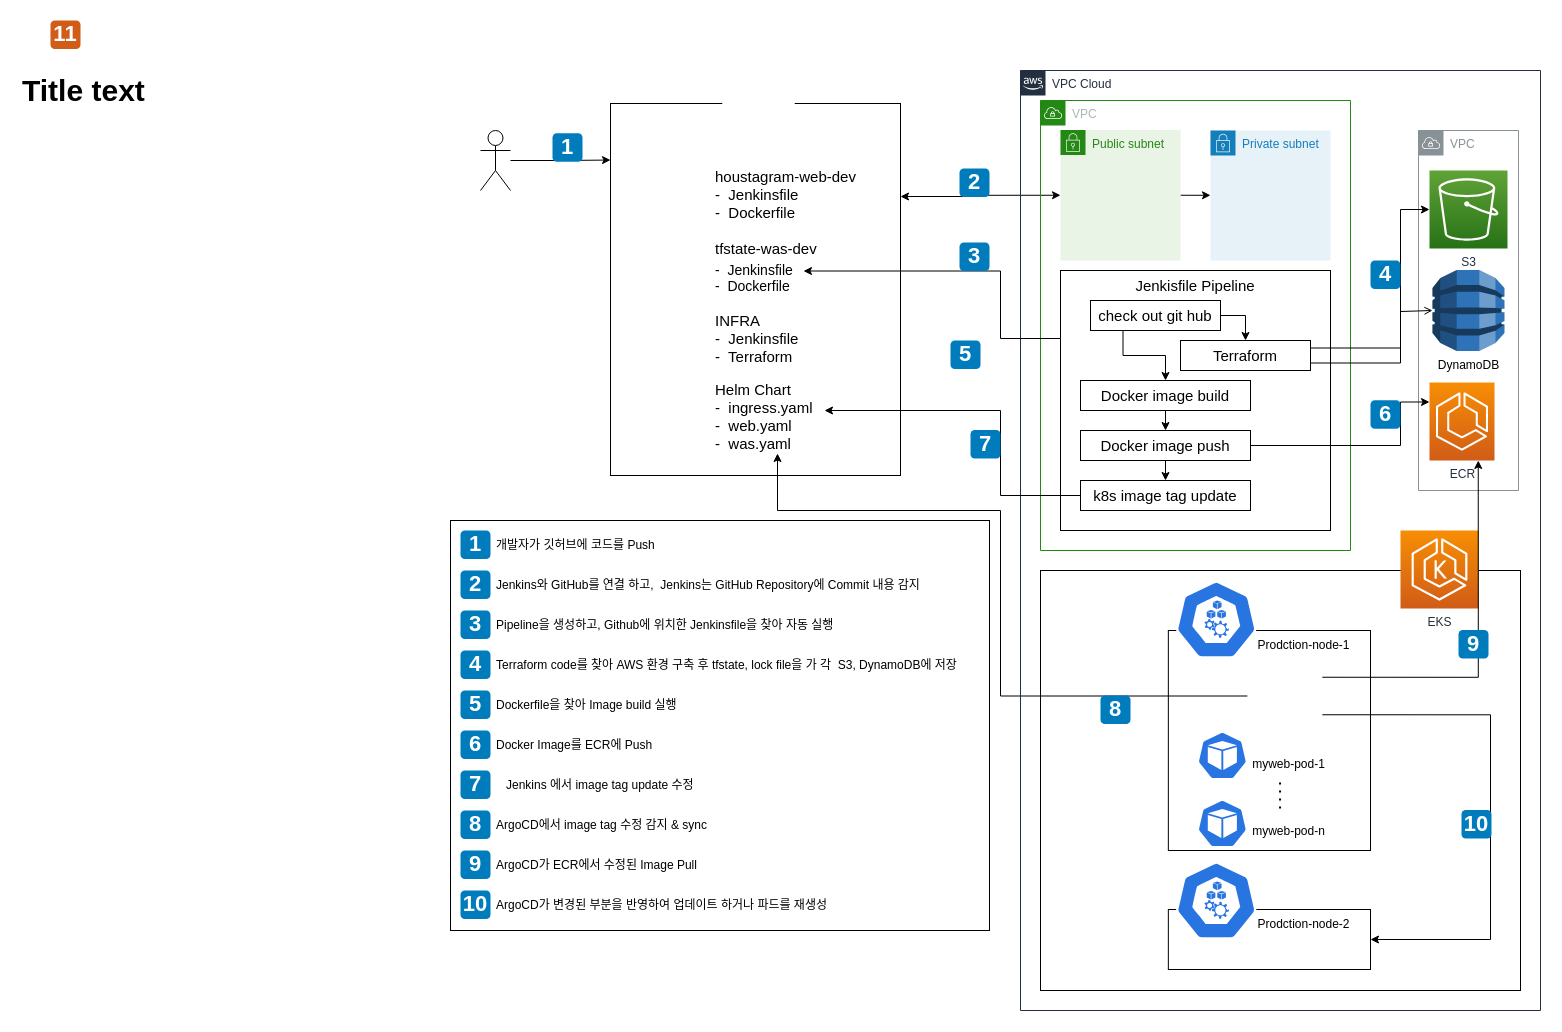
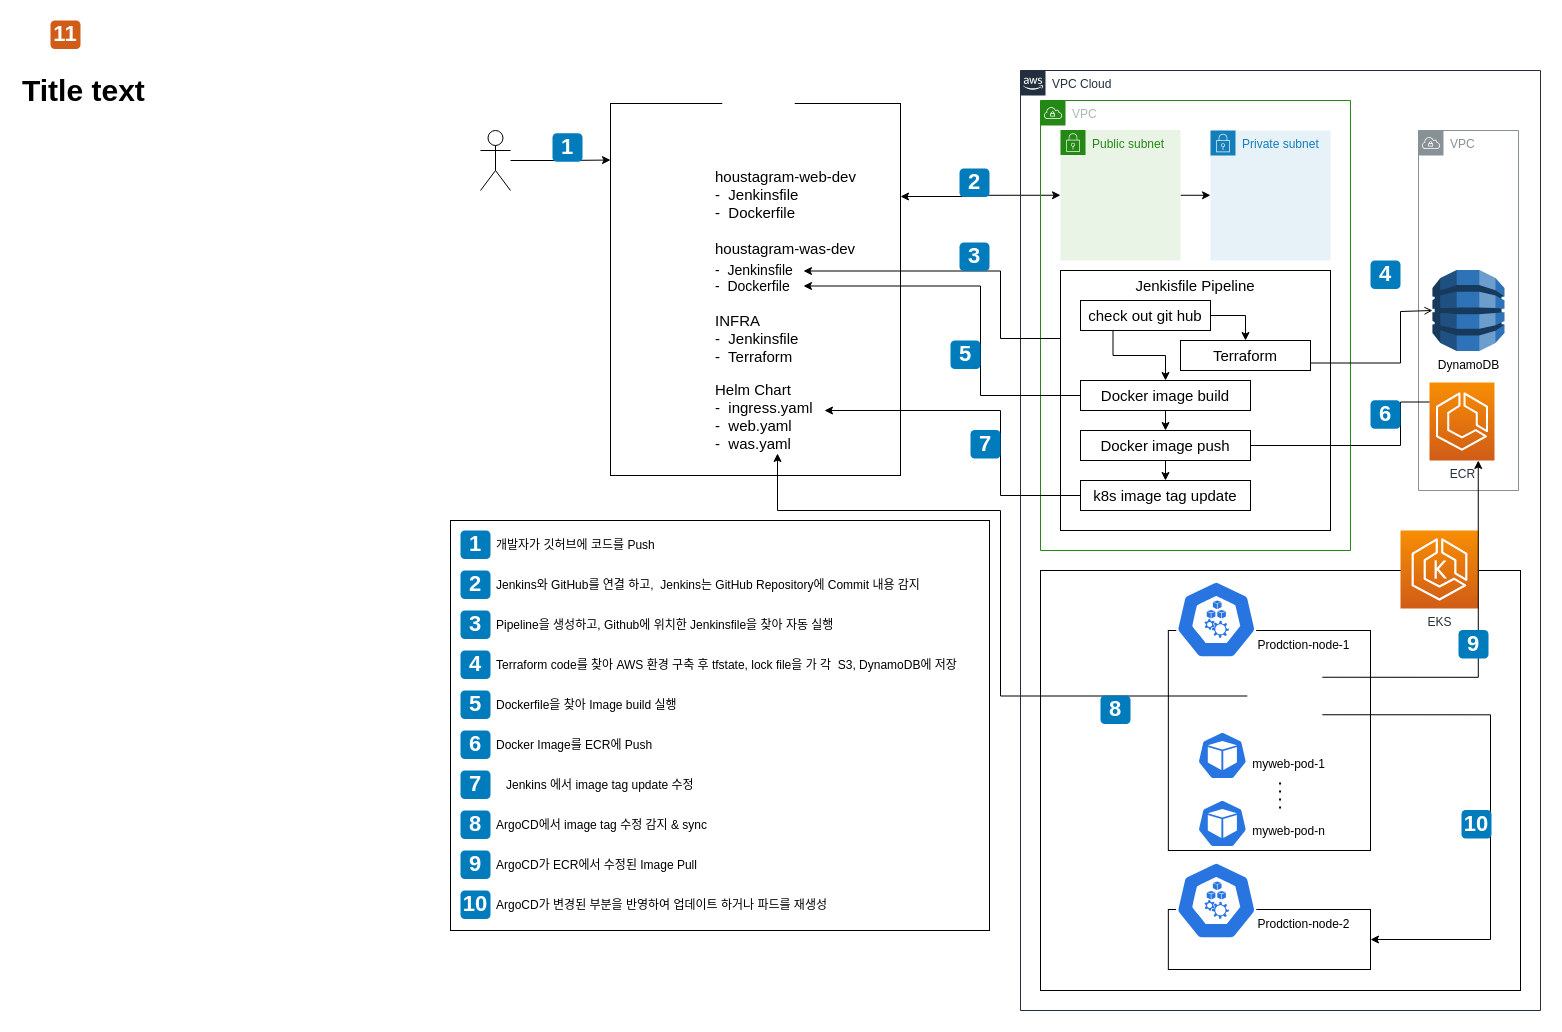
(1469, 210) -> none
(790, 267) -> (790, 267)
none -> (925, 286)
(1156, 316) -> (1146, 316)
(1355, 348) -> none
(1421, 402) -> (1423, 402)
